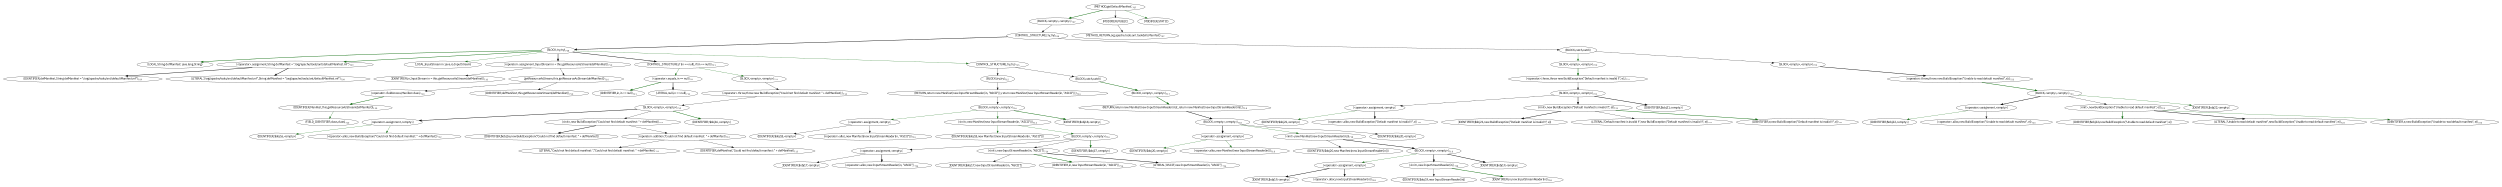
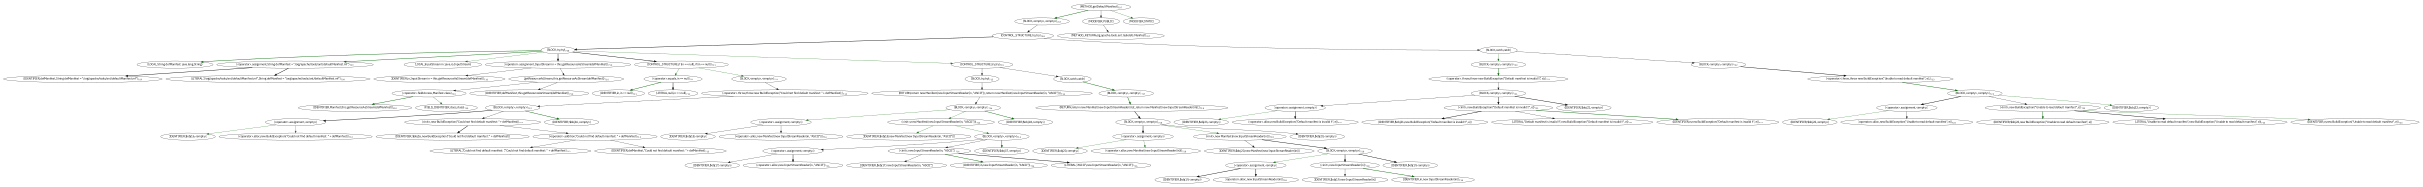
(332, 114) -> (437, 100)
